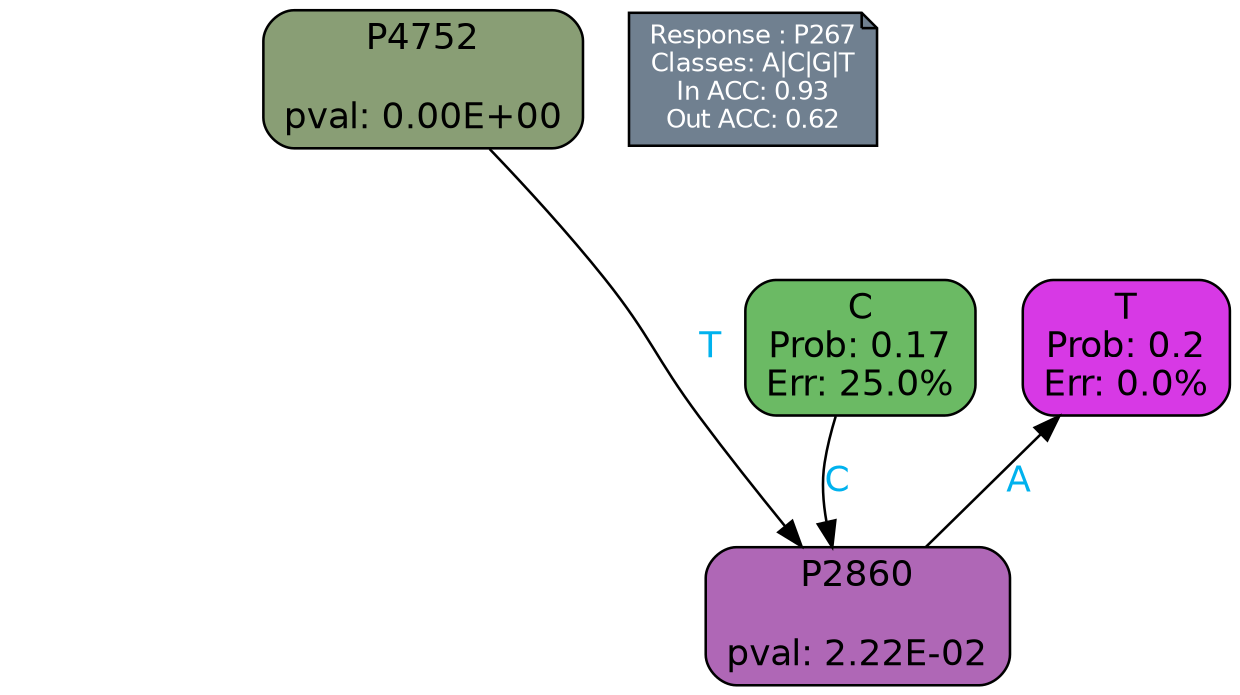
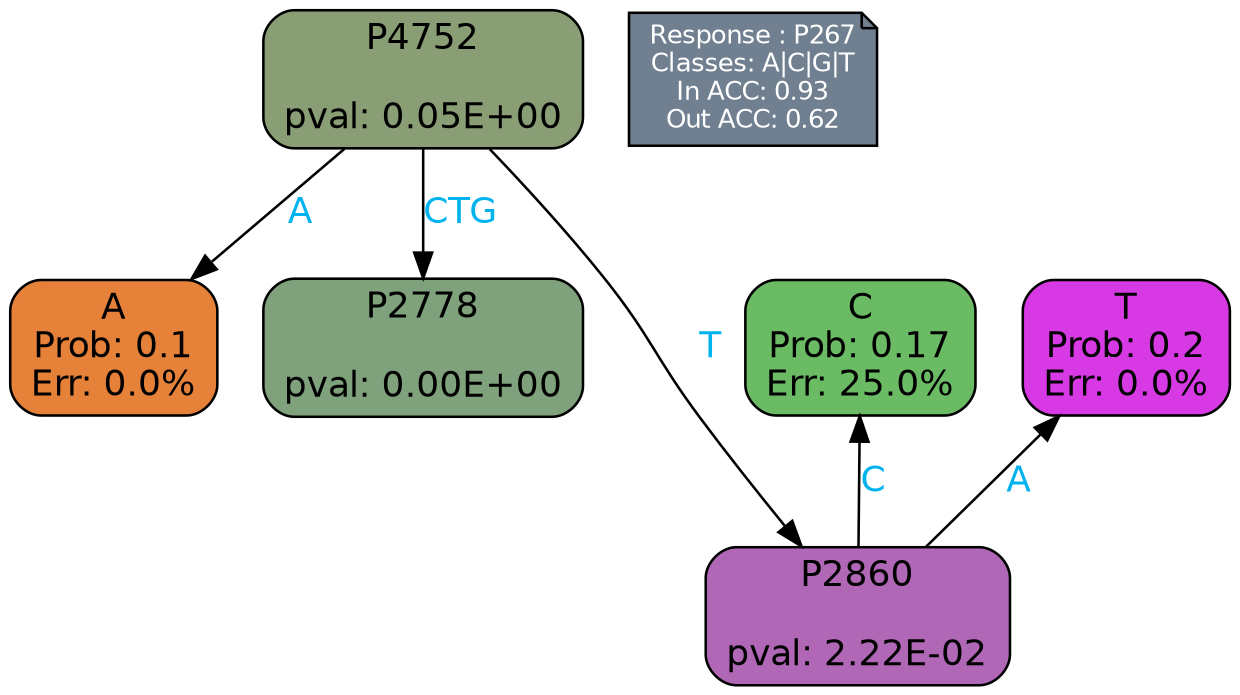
(423, 79) -> (423, 79)
none -> (114, 348)
none -> (423, 348)
(824, 468) -> (859, 495)
